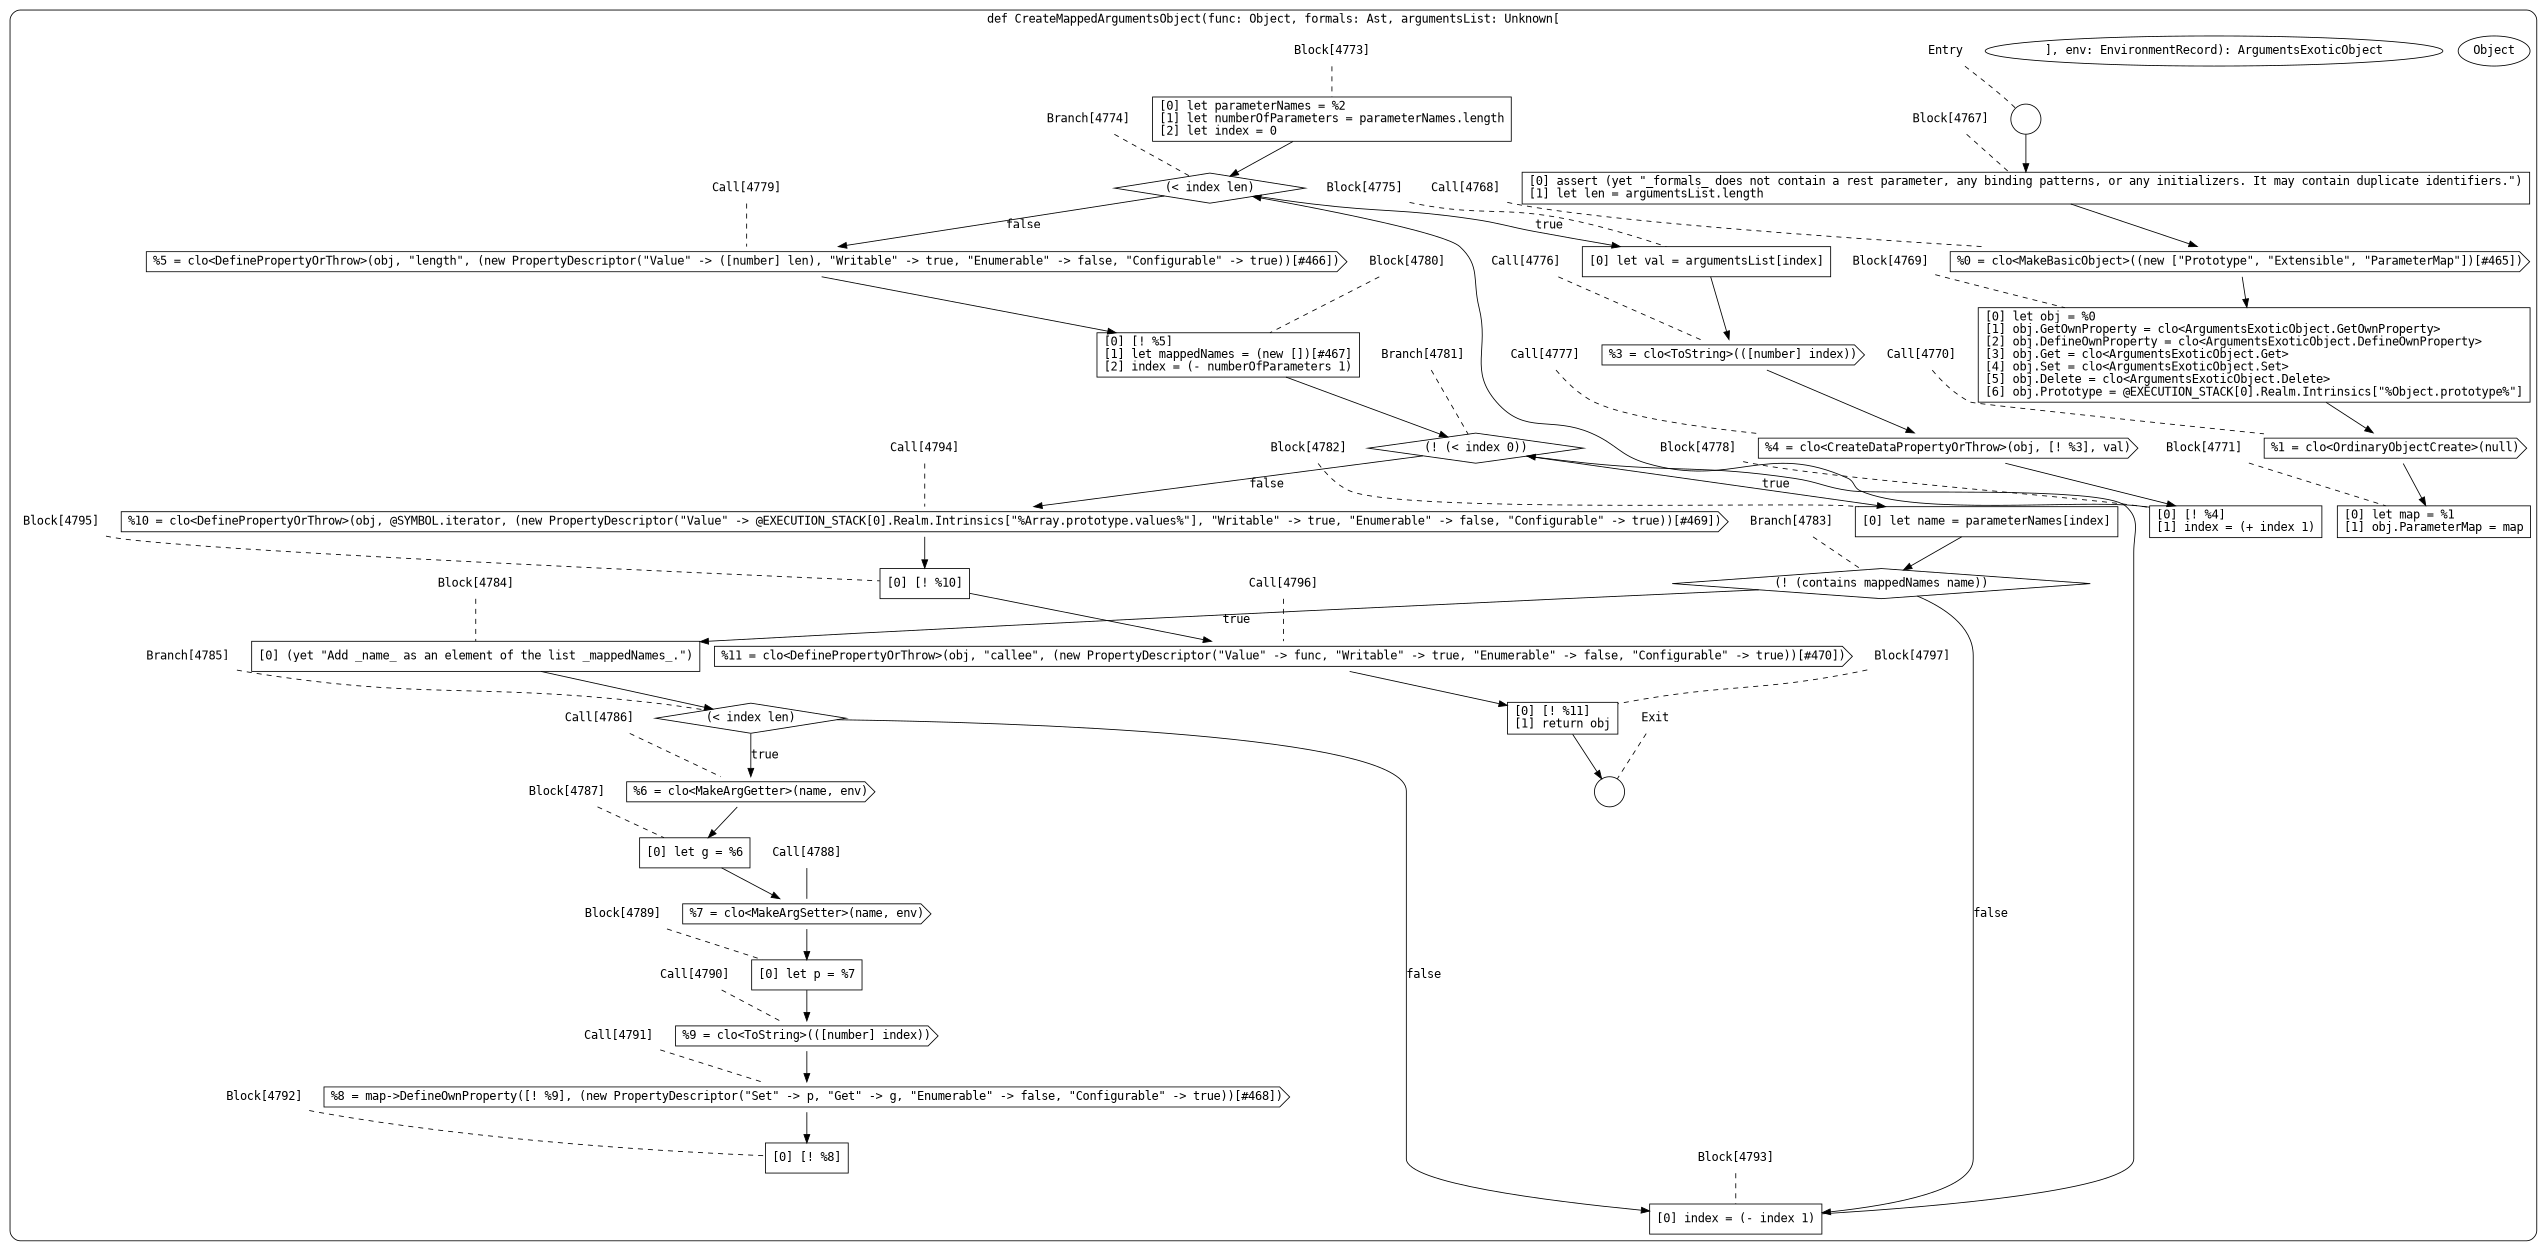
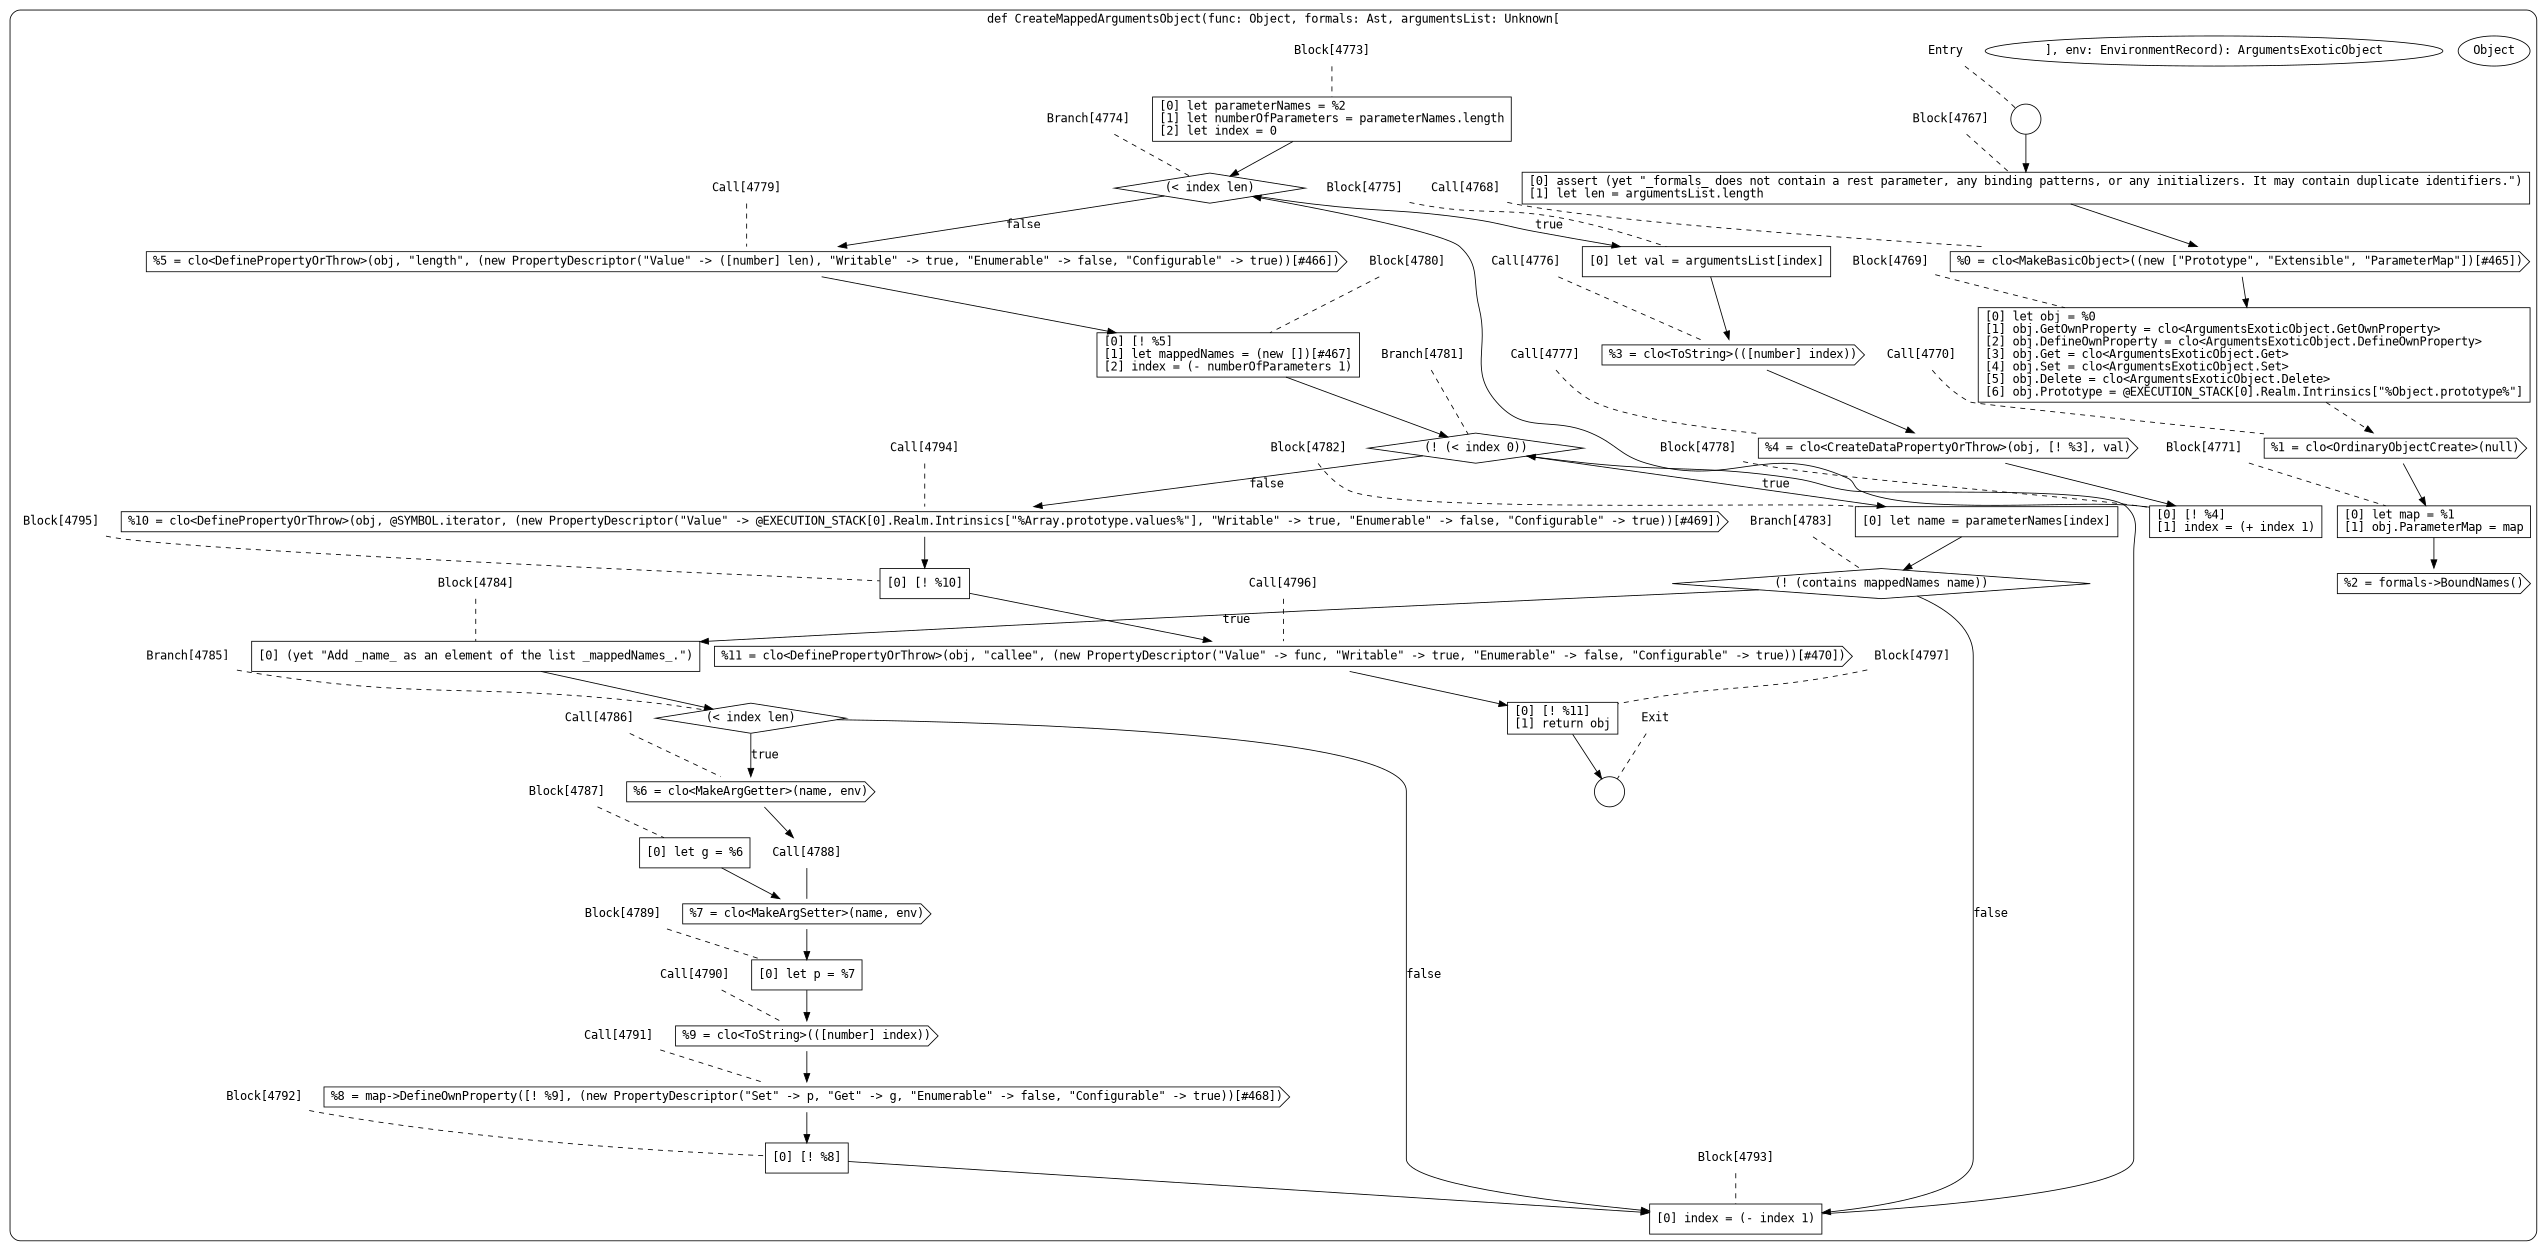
(2346, 415) -> (2346, 415)
none -> (2434, 584)
(726, 819) -> (776, 819)
none -> (1245, 1187)
